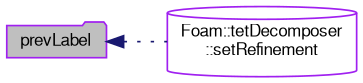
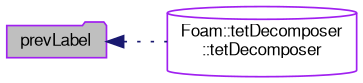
(262, 42) -> (262, 42)
